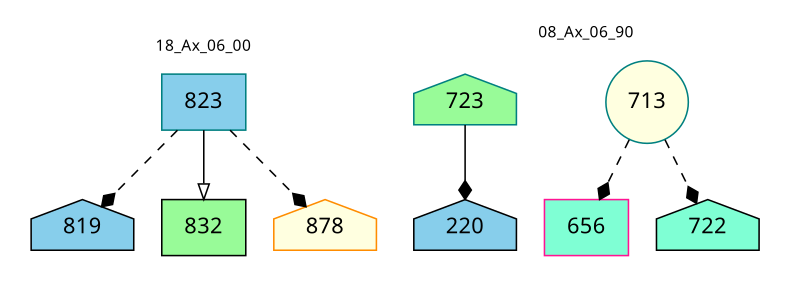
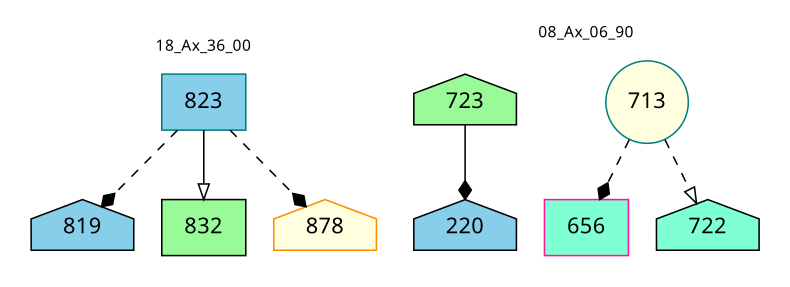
(204, 47) -> (204, 47)
(465, 102) -> (465, 102)
(677, 164) -> (677, 164)
